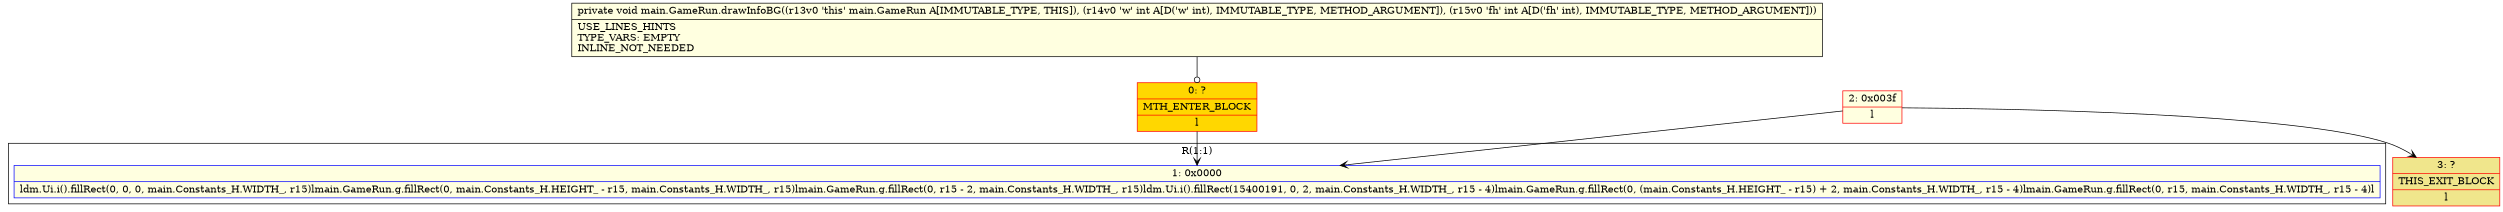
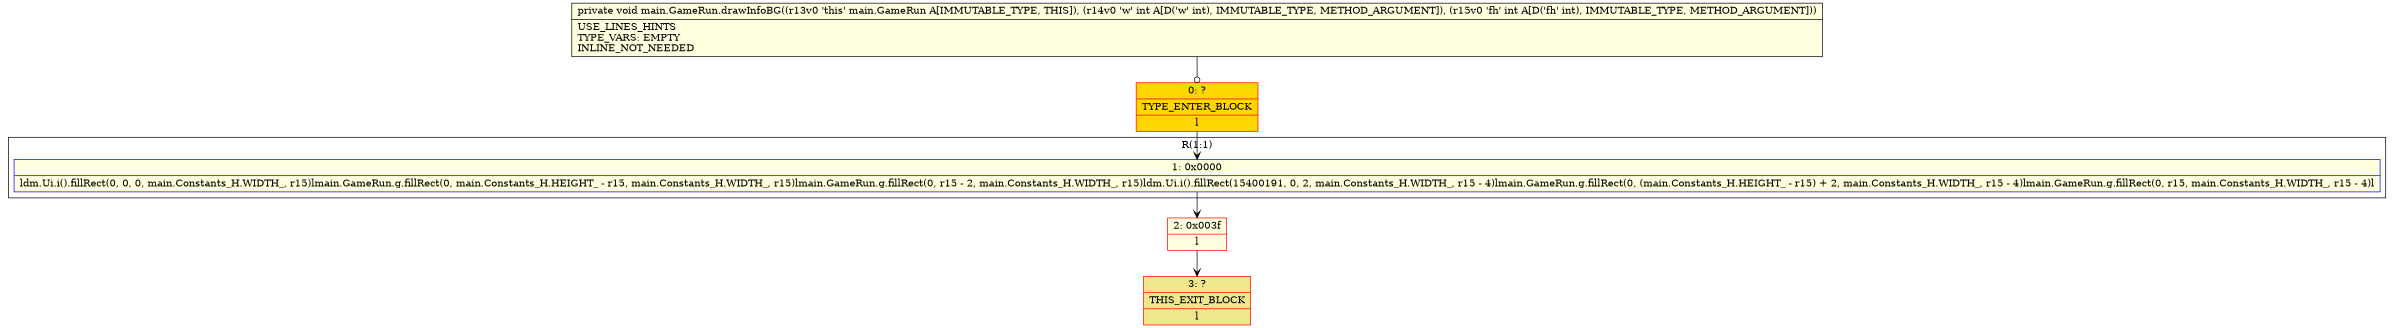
(1197, 107) -> (1197, 107)
(1595, 138) -> (1197, 202)
